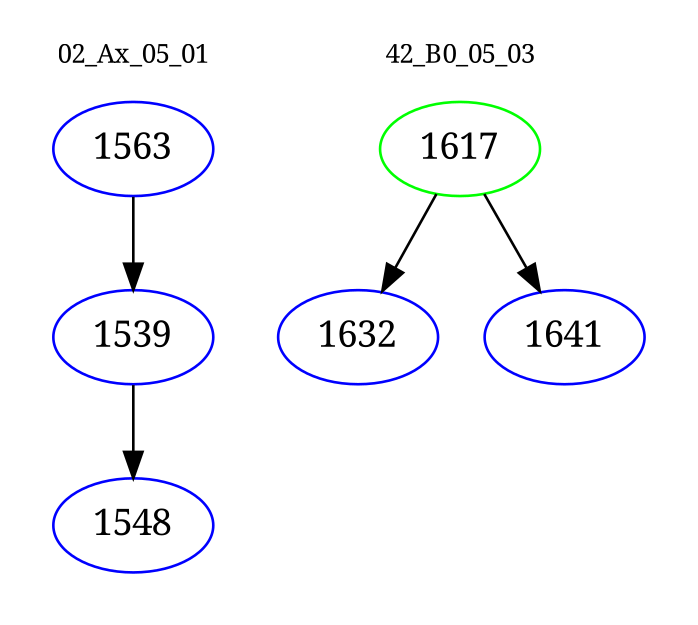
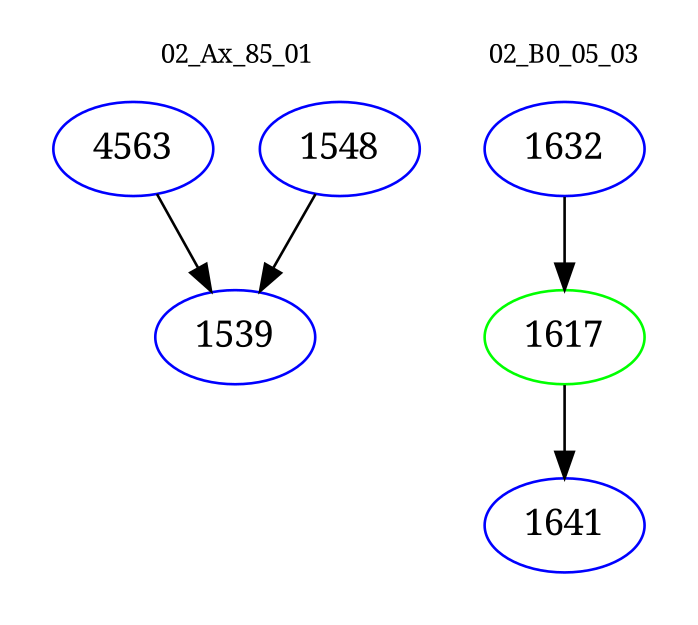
(133, 56) -> (237, 56)
(461, 56) -> (565, 56)
(133, 149) -> (133, 149)
(416, 231) -> (565, 230)
(133, 418) -> (295, 231)
